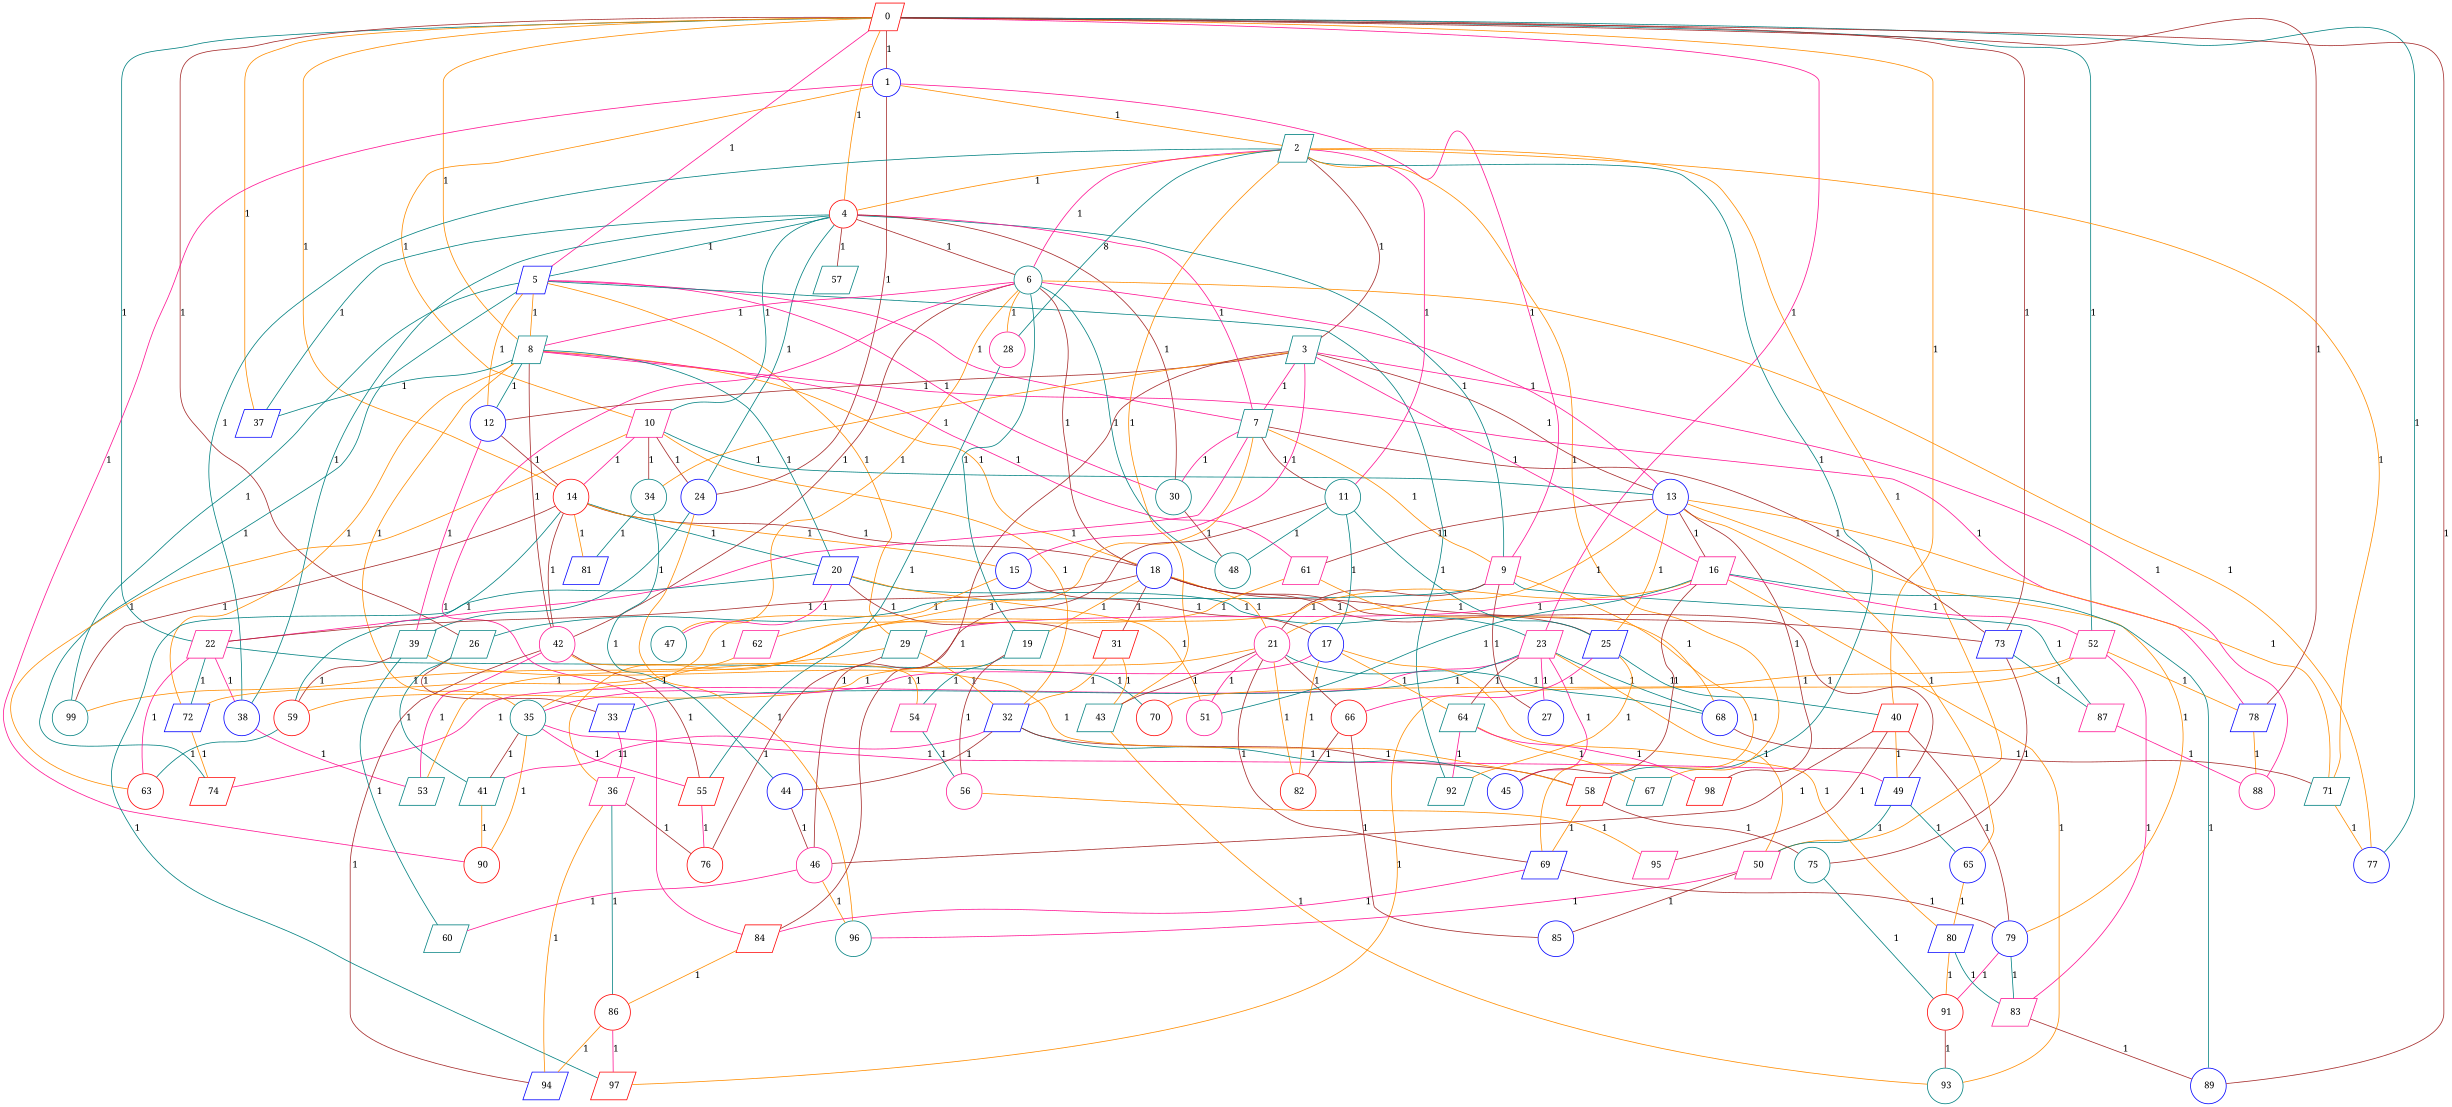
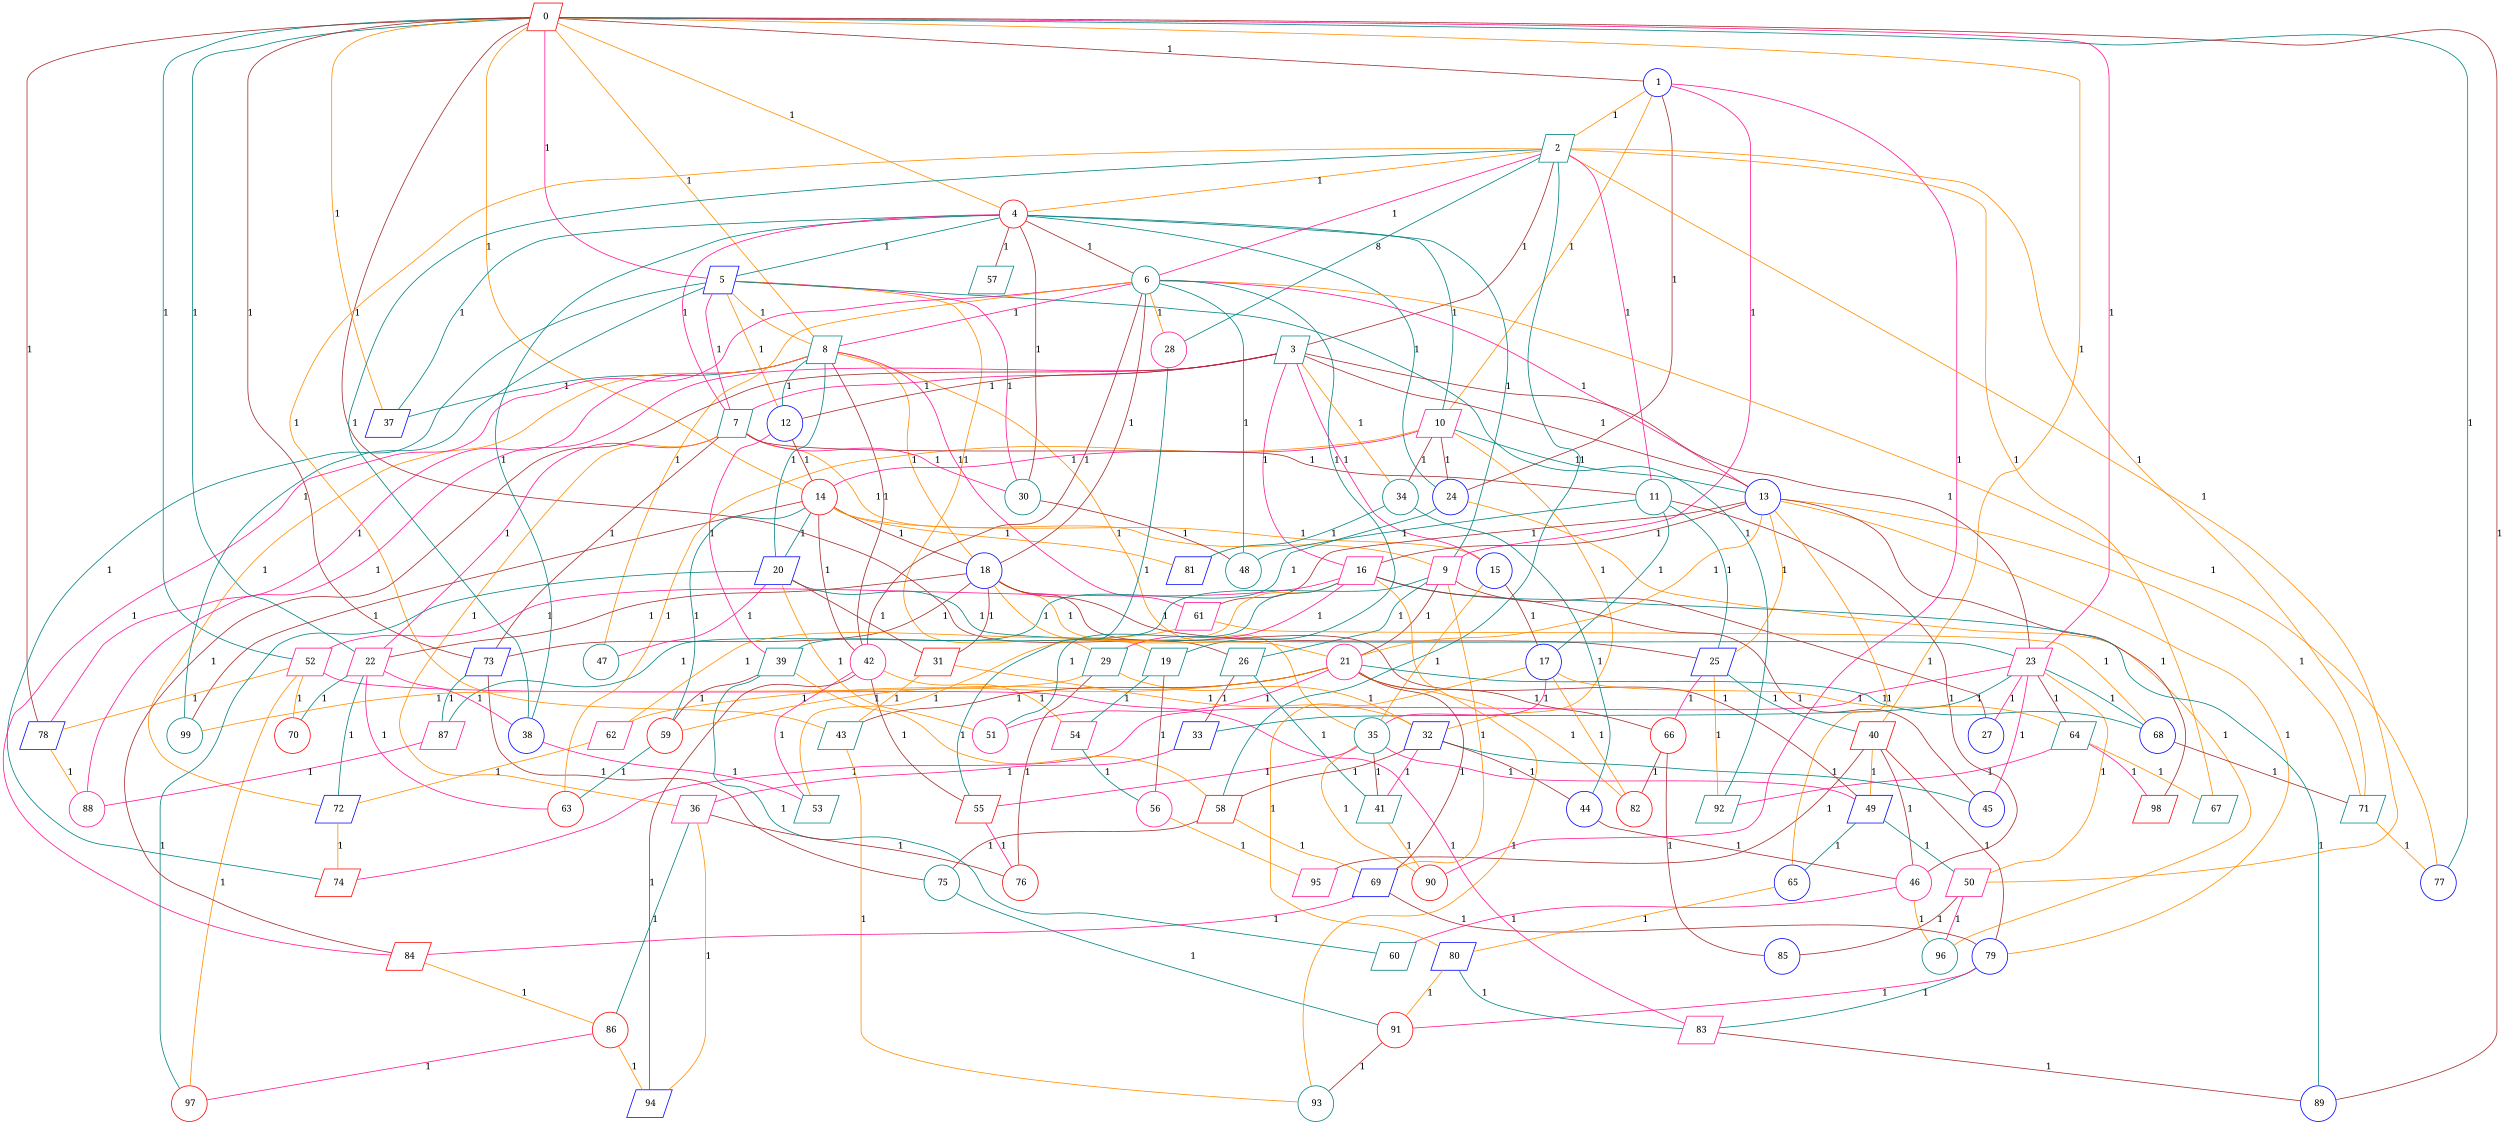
none -> (1723, 466)
none -> (979, 688)
(613, 1086) -> (189, 1104)
